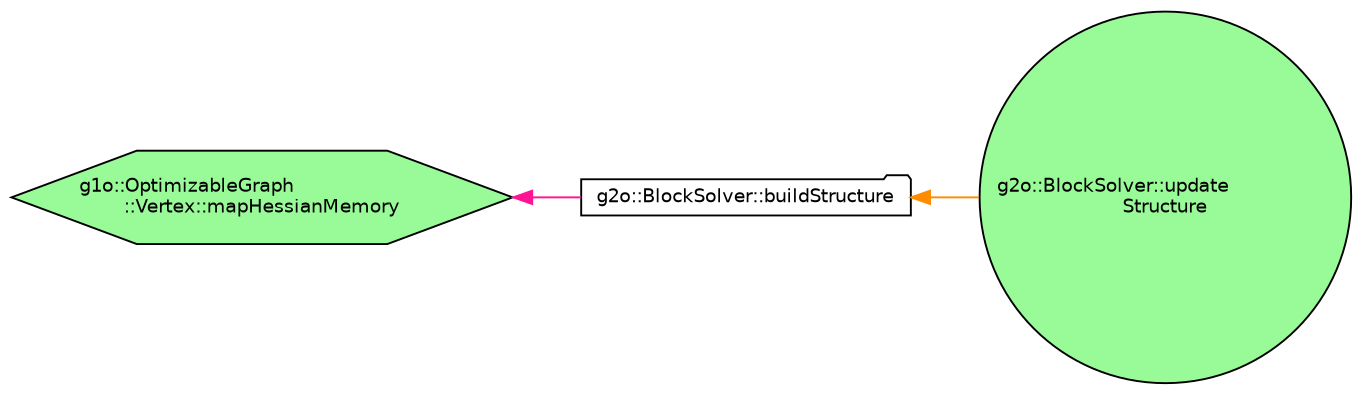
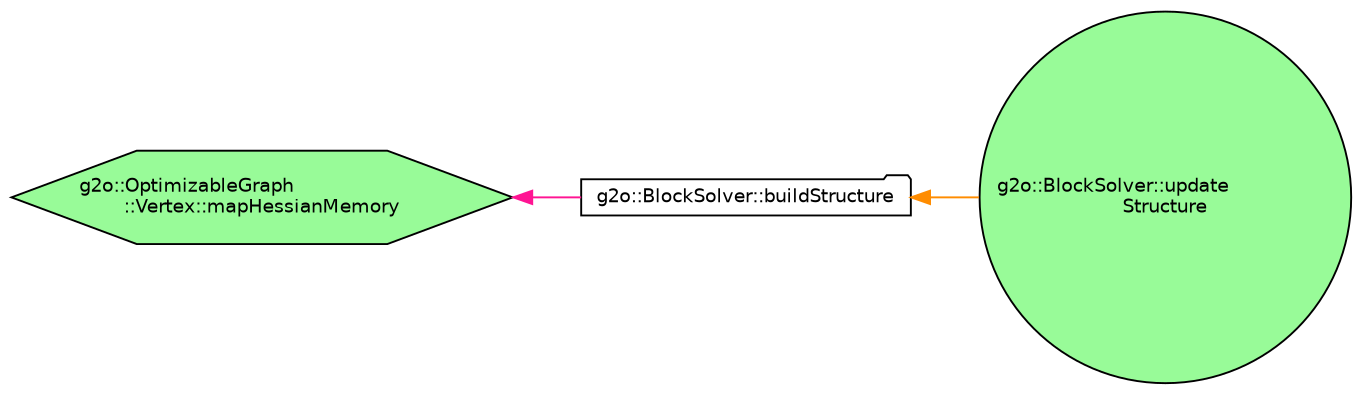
(262, 197) -> (262, 197)
